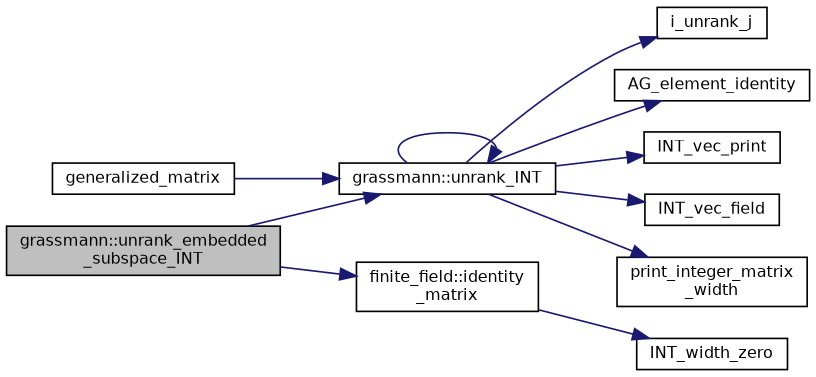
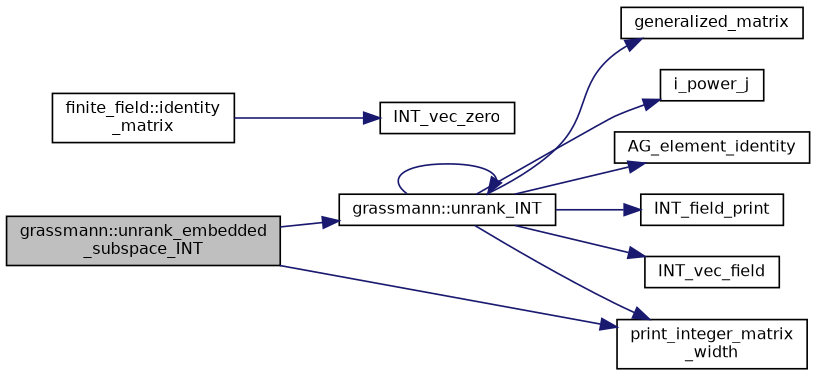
(712, 23) -> (712, 85)
(712, 148) -> (712, 210)
(278, 179) -> (573, 127)
(310, 271) -> (440, 295)
(712, 354) -> (447, 118)
